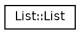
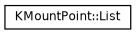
(40, 17) -> (68, 17)
